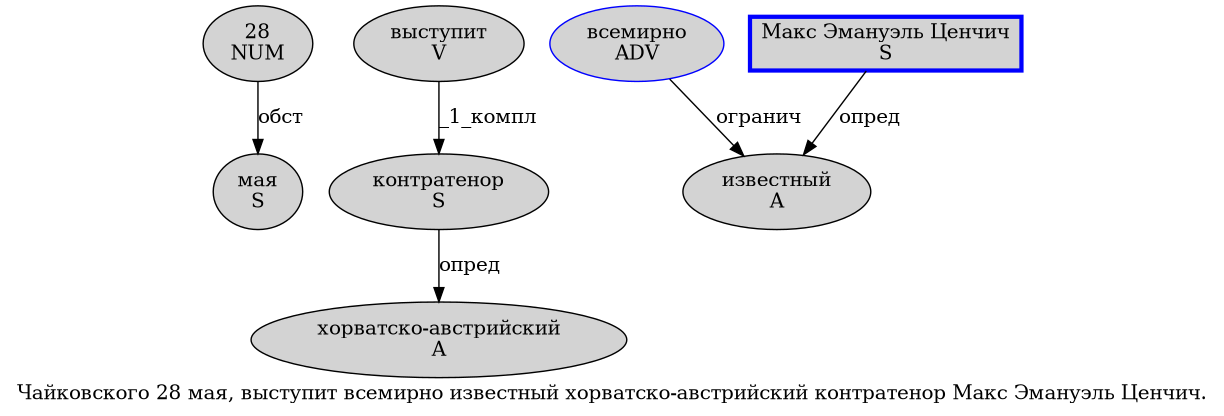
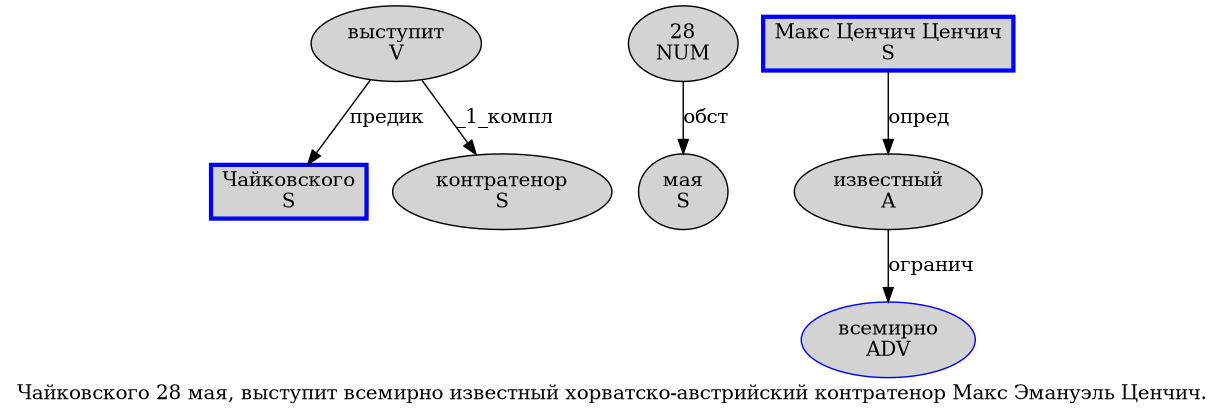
(886, 44) -> (888, 44)
(702, 112) -> (888, 258)
none -> (289, 192)
(439, 340) -> none
